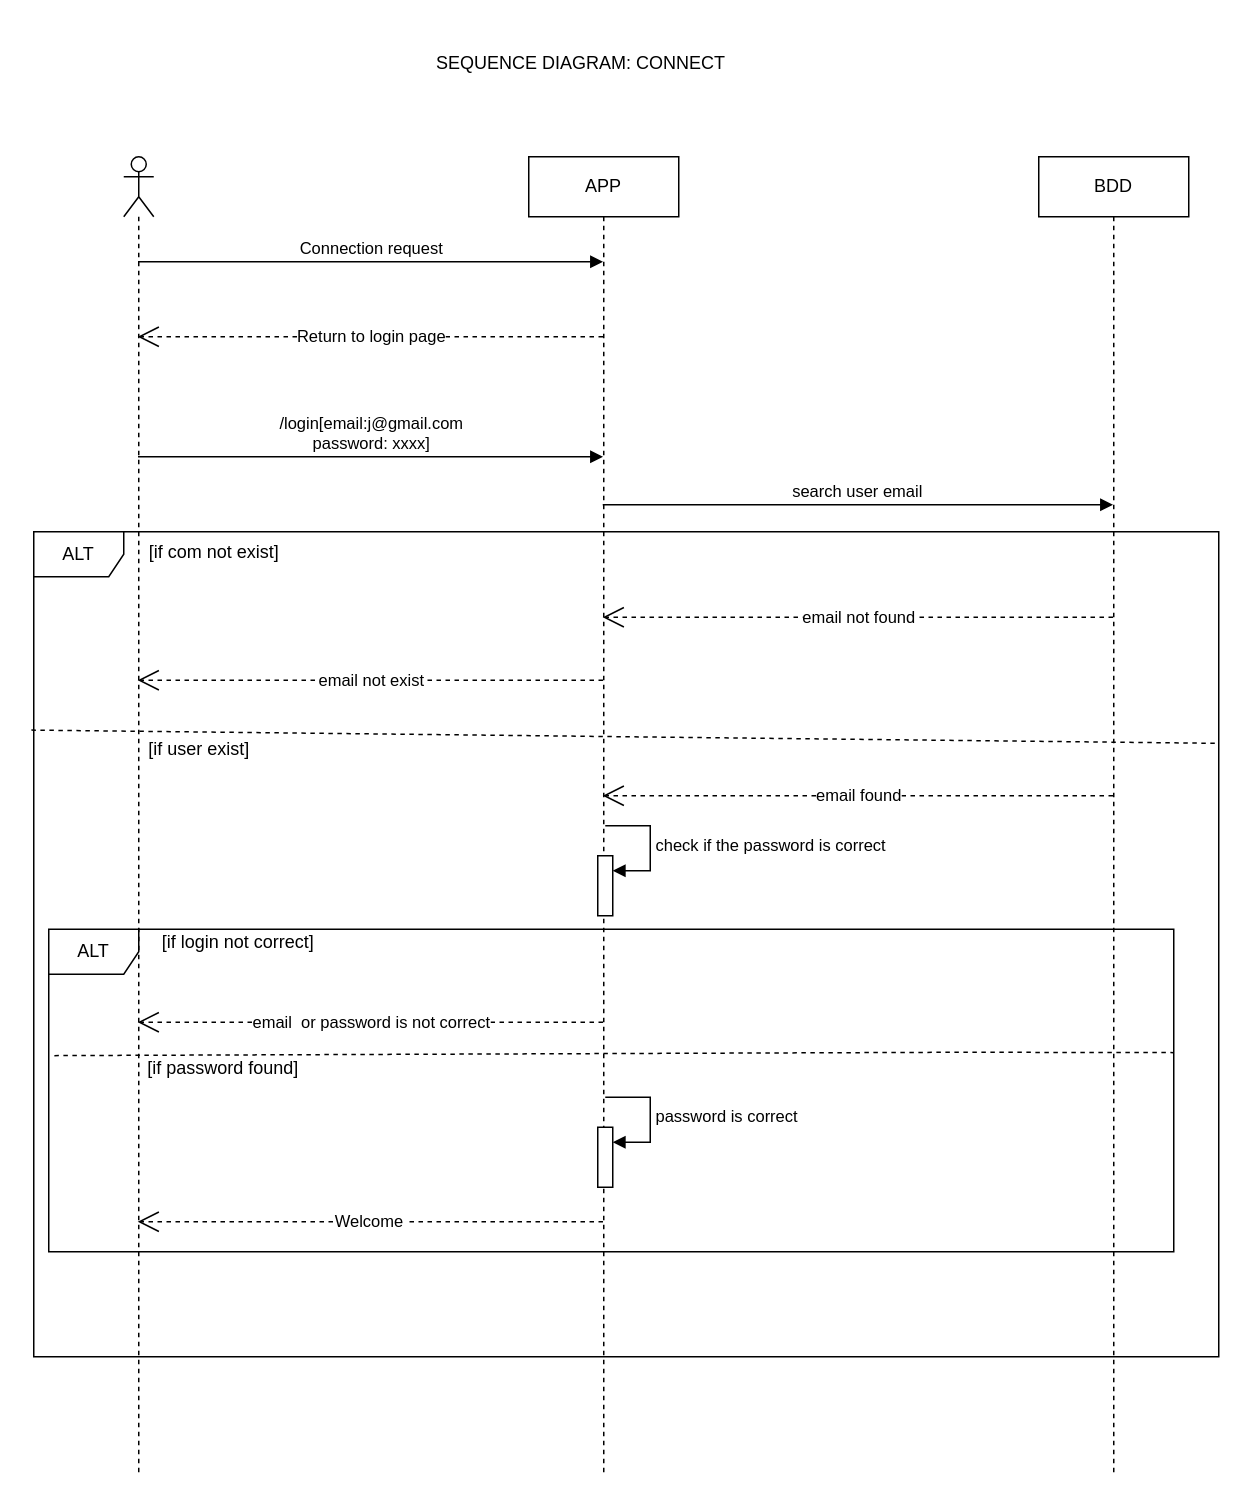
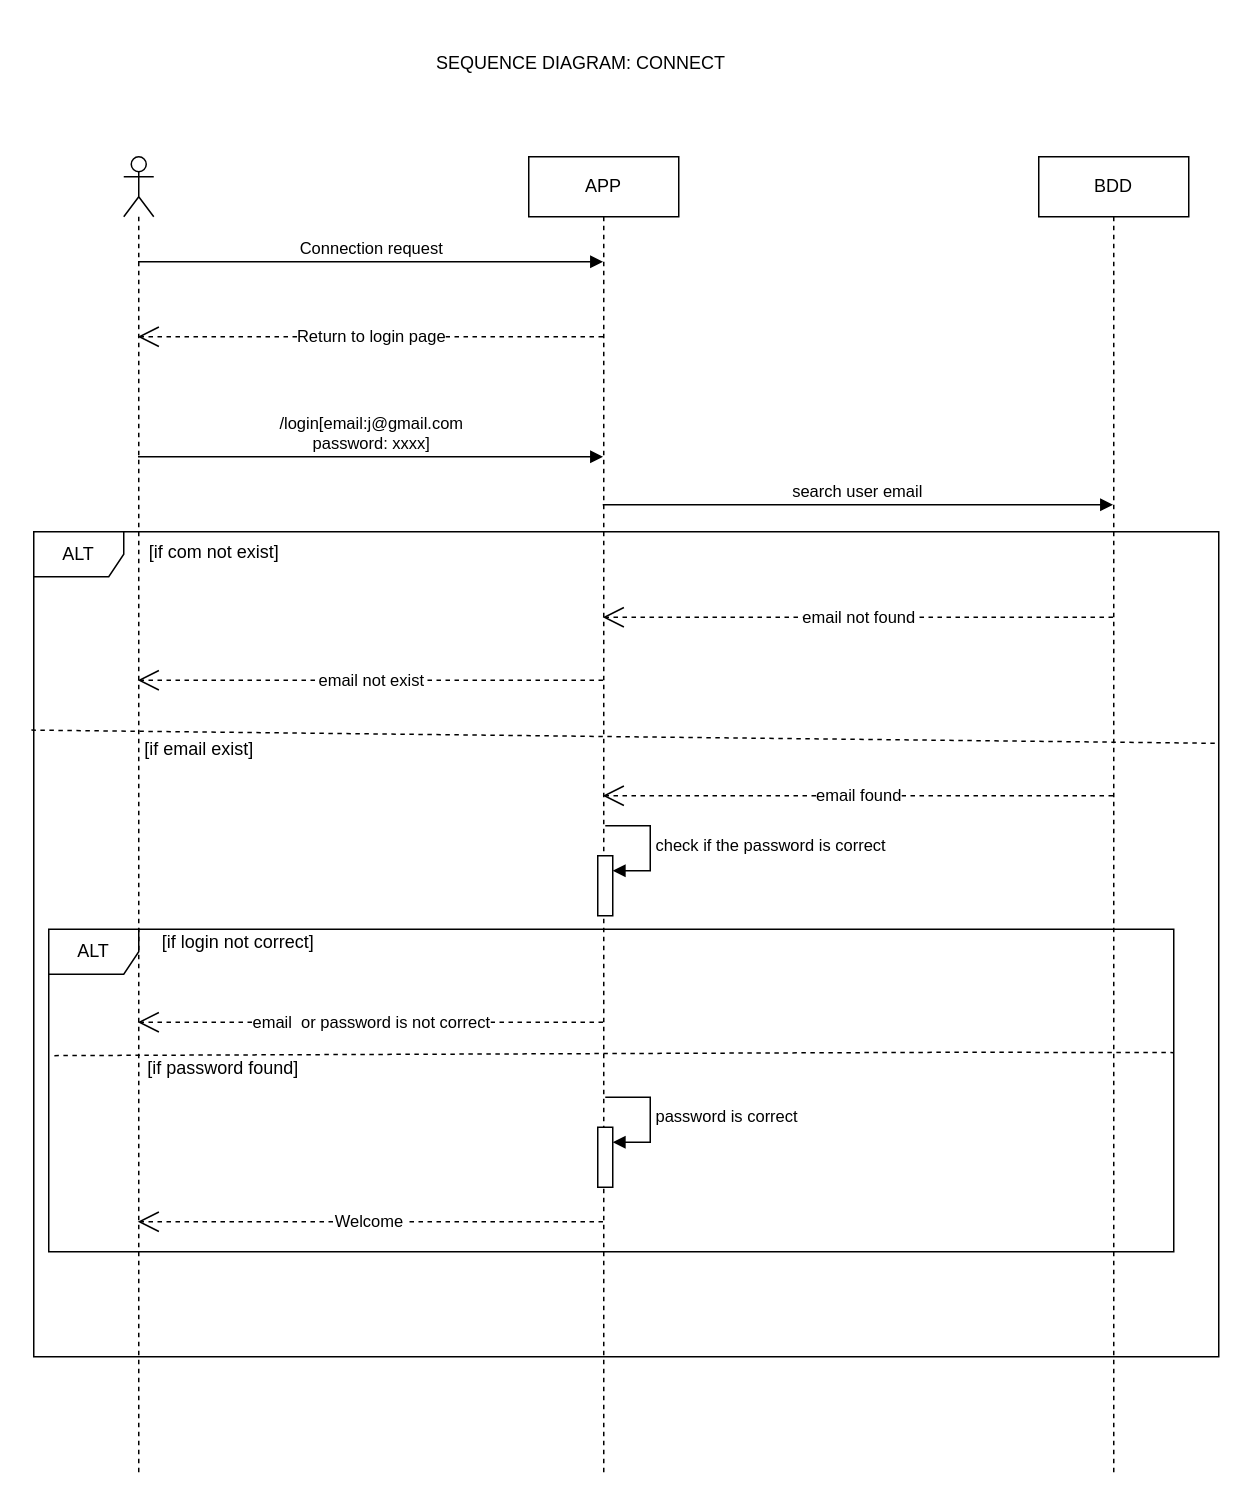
(200, 749) -> (200, 749)
